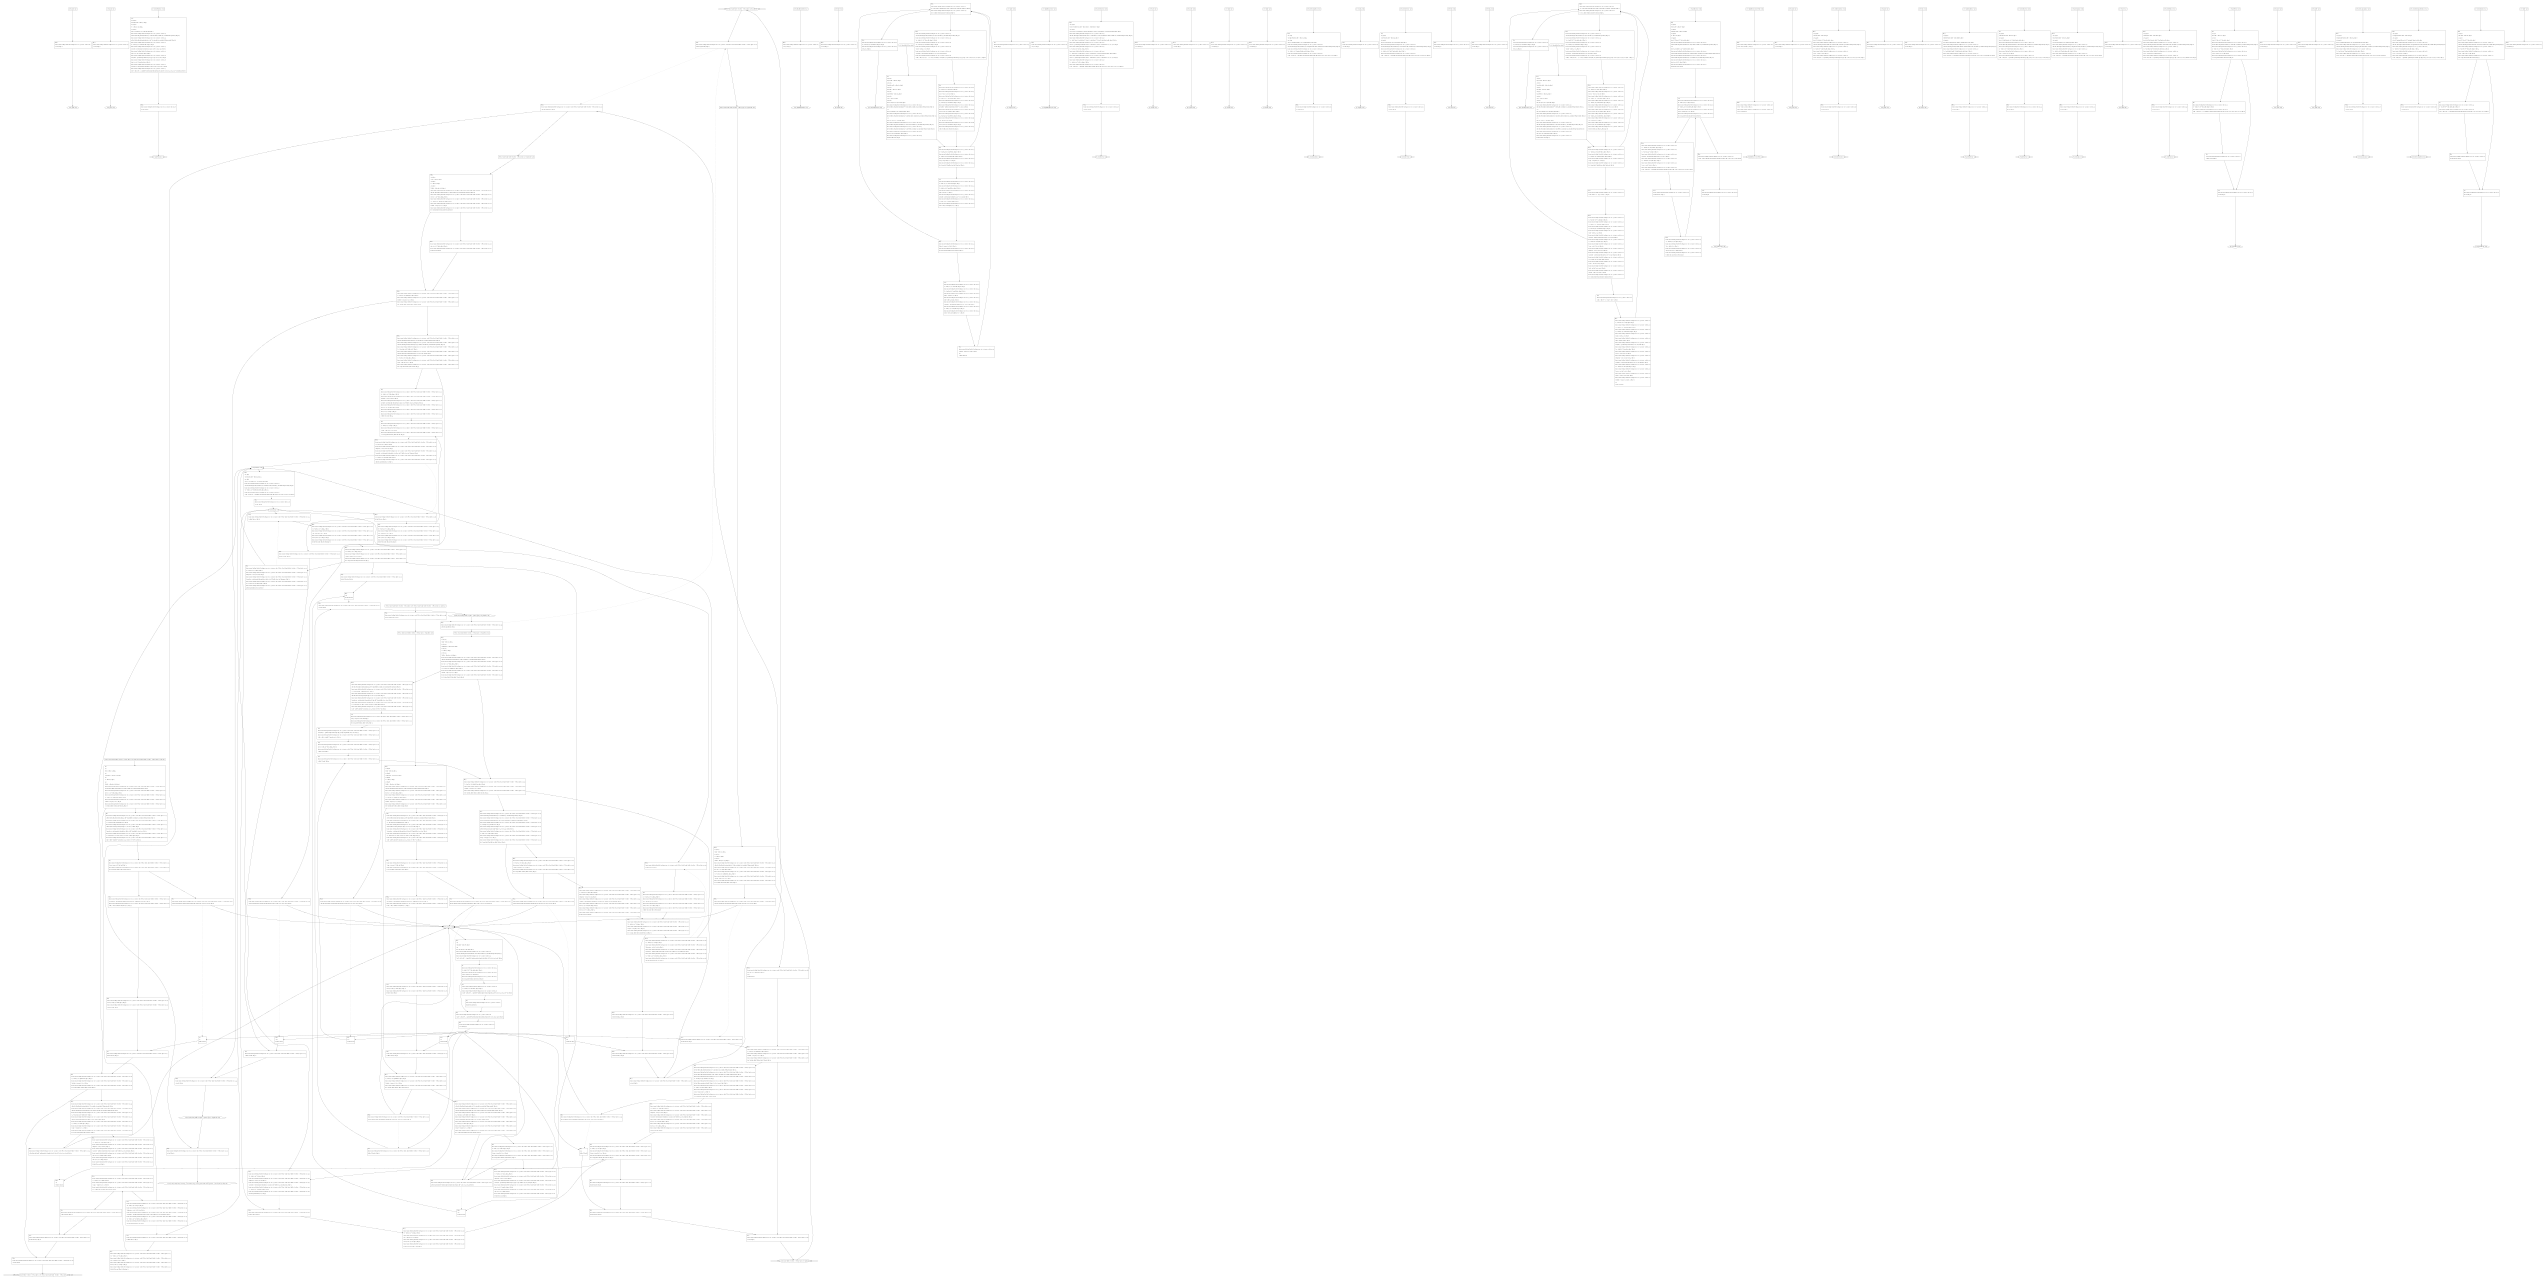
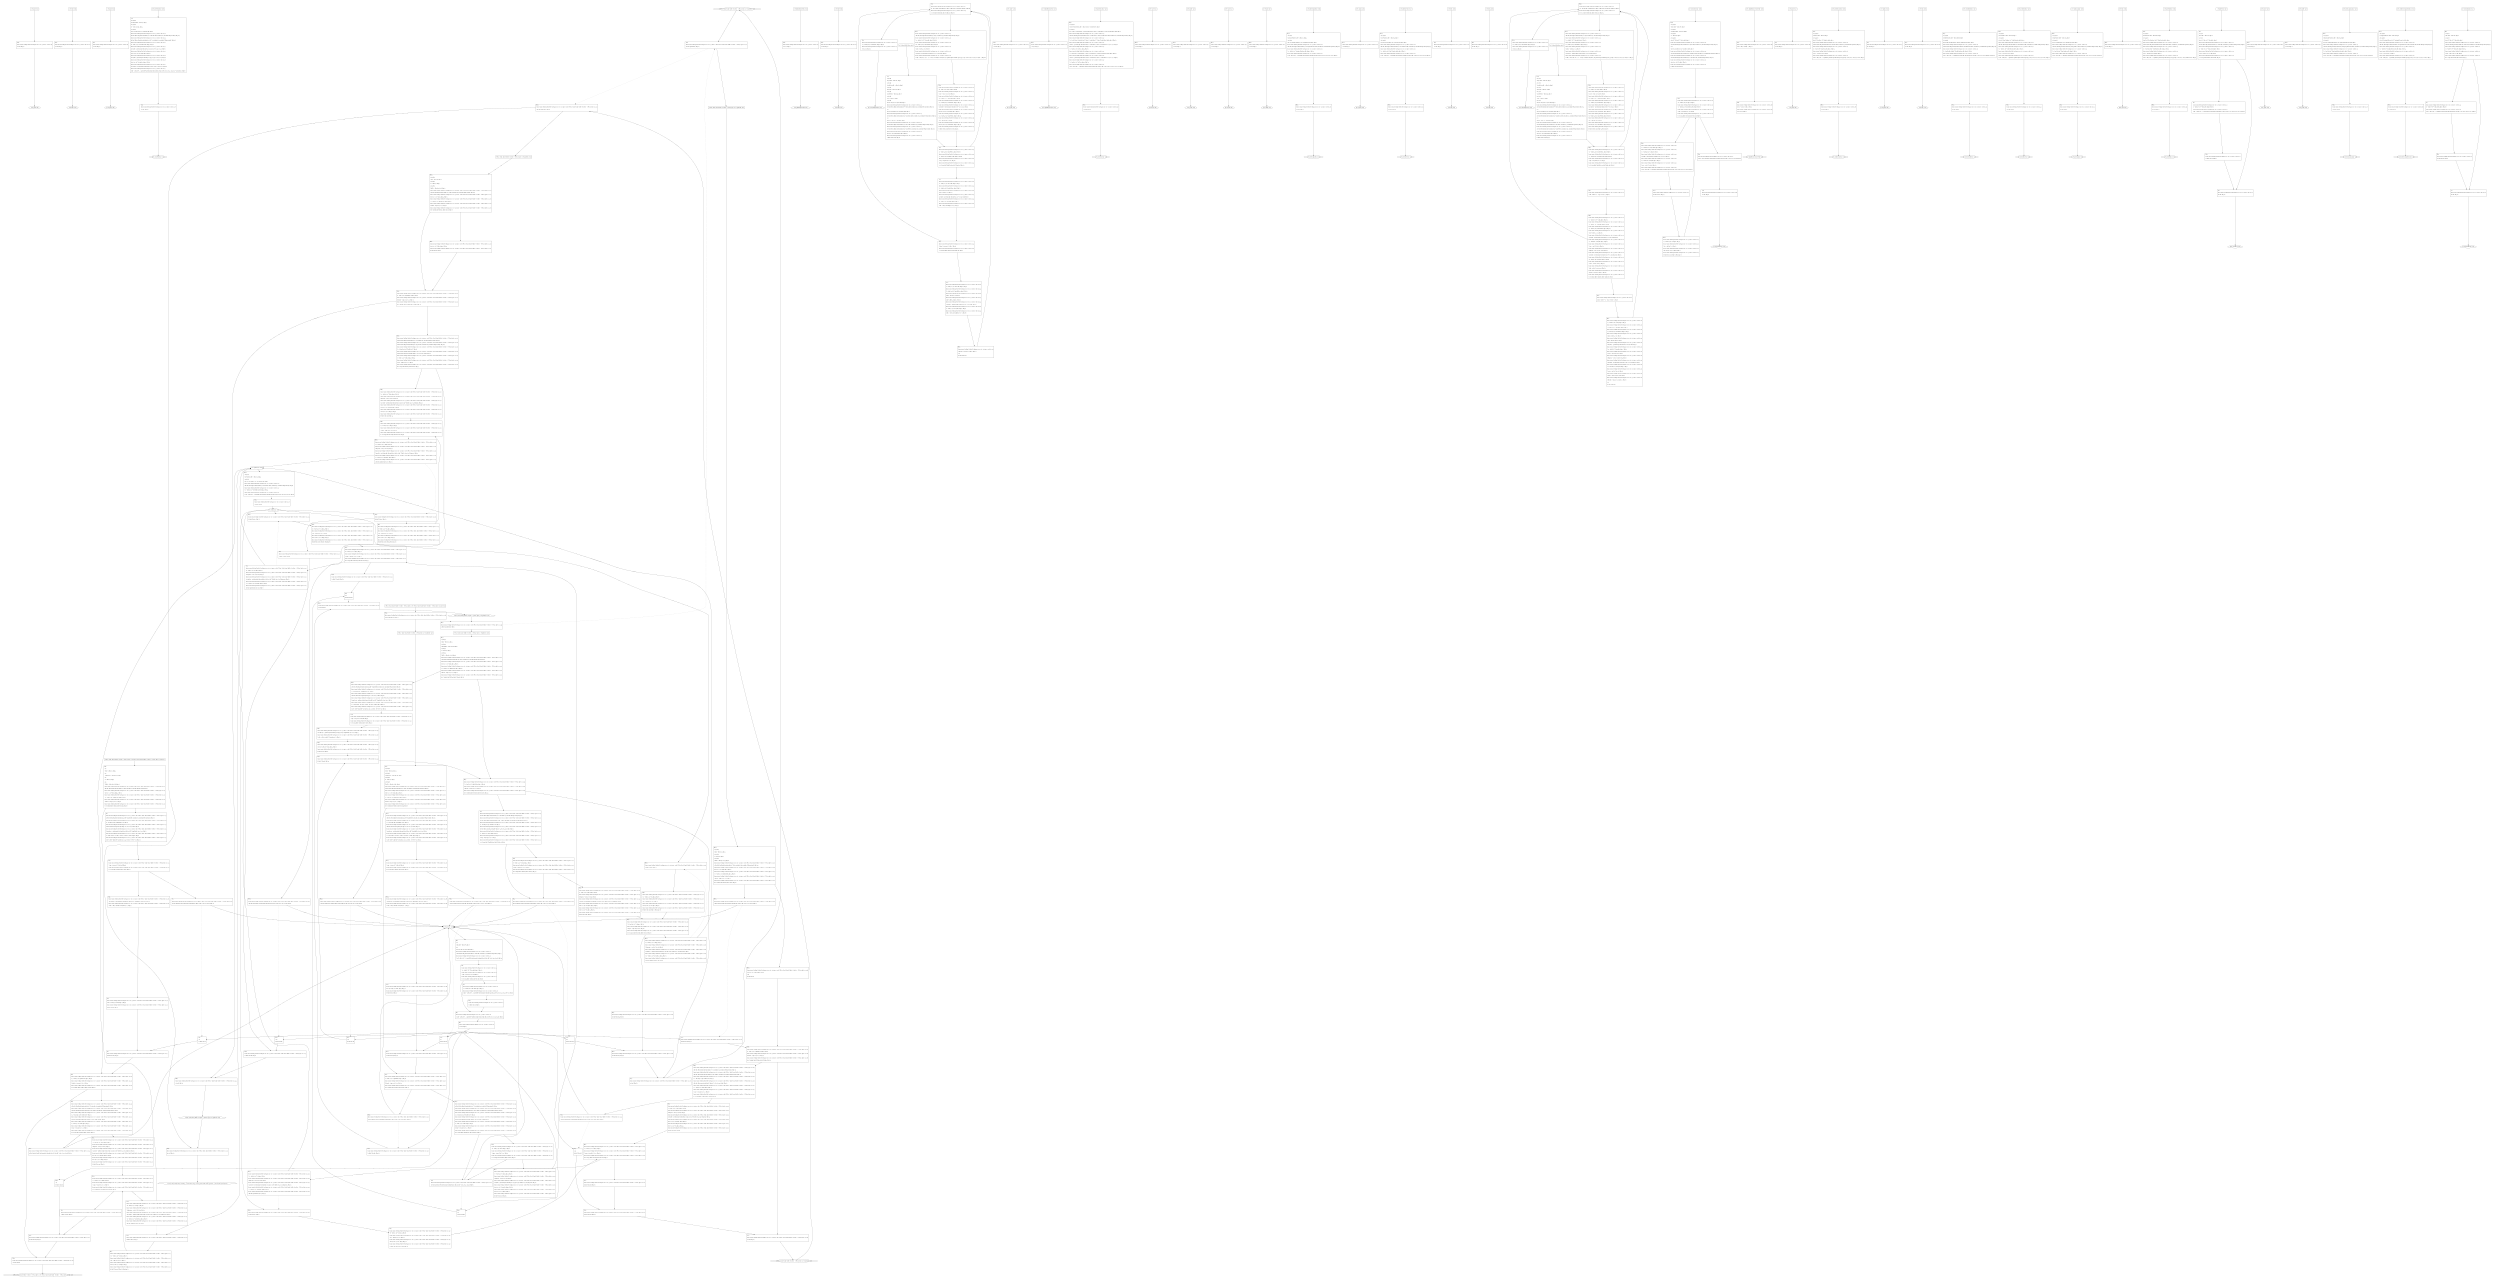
none -> (73, 108)
